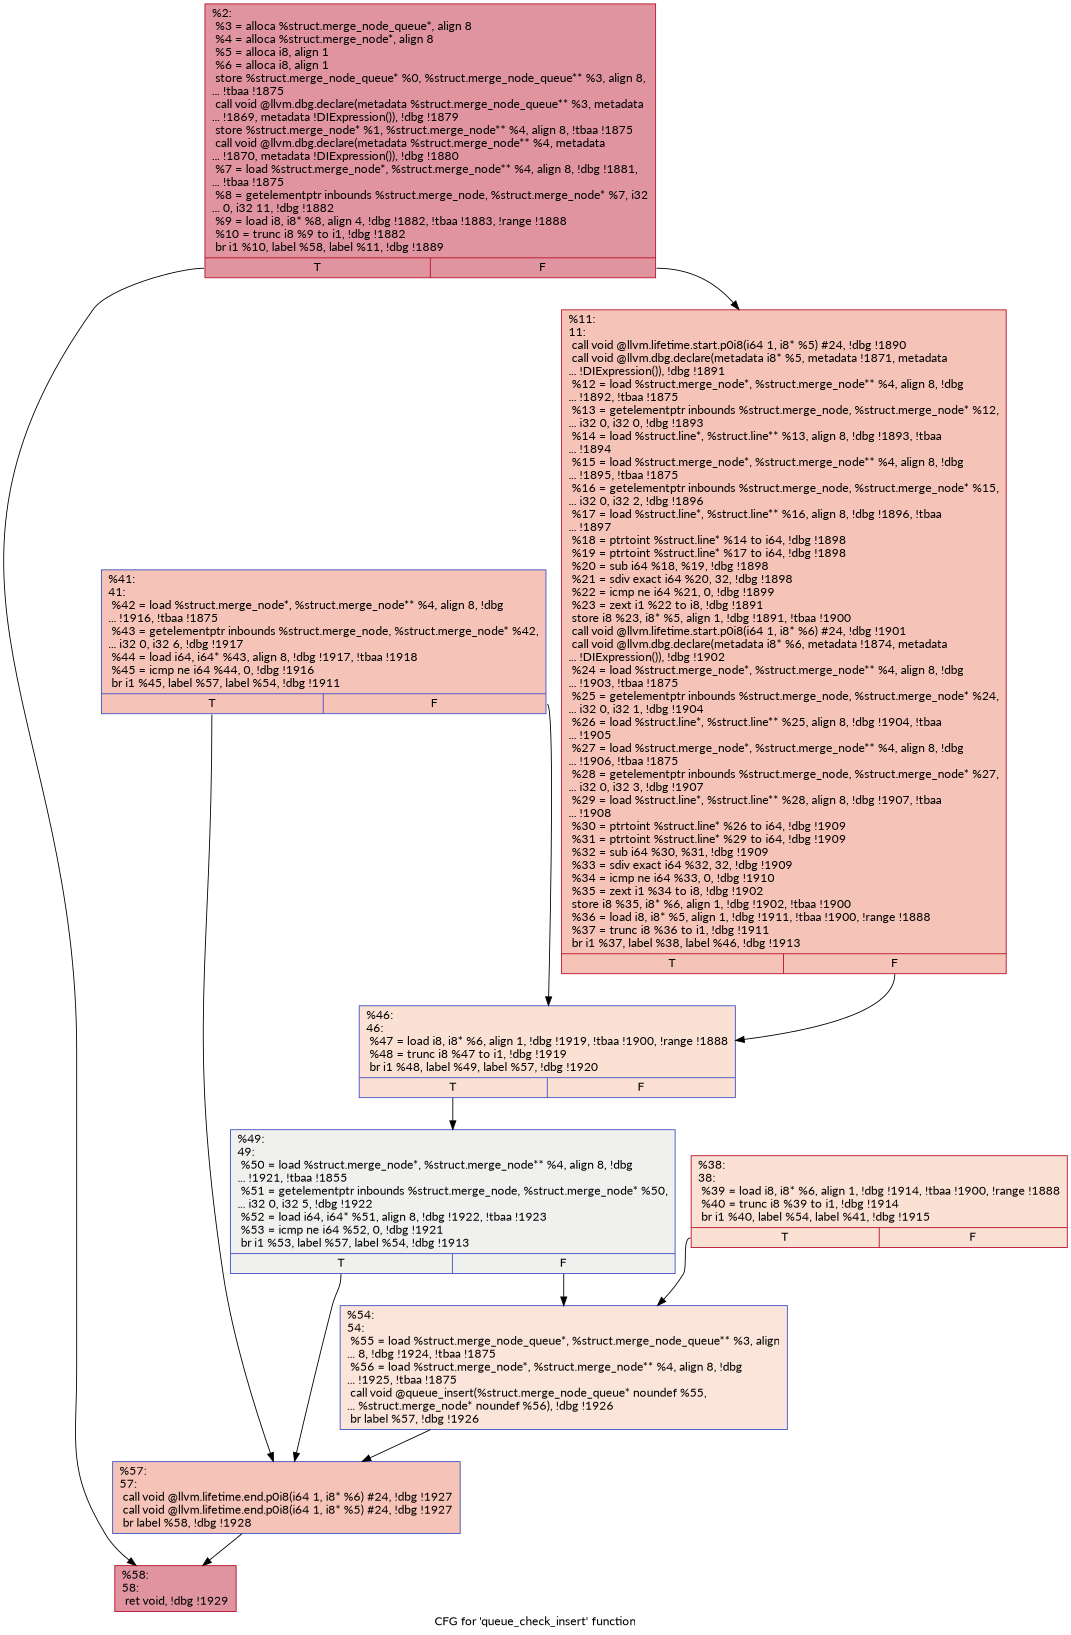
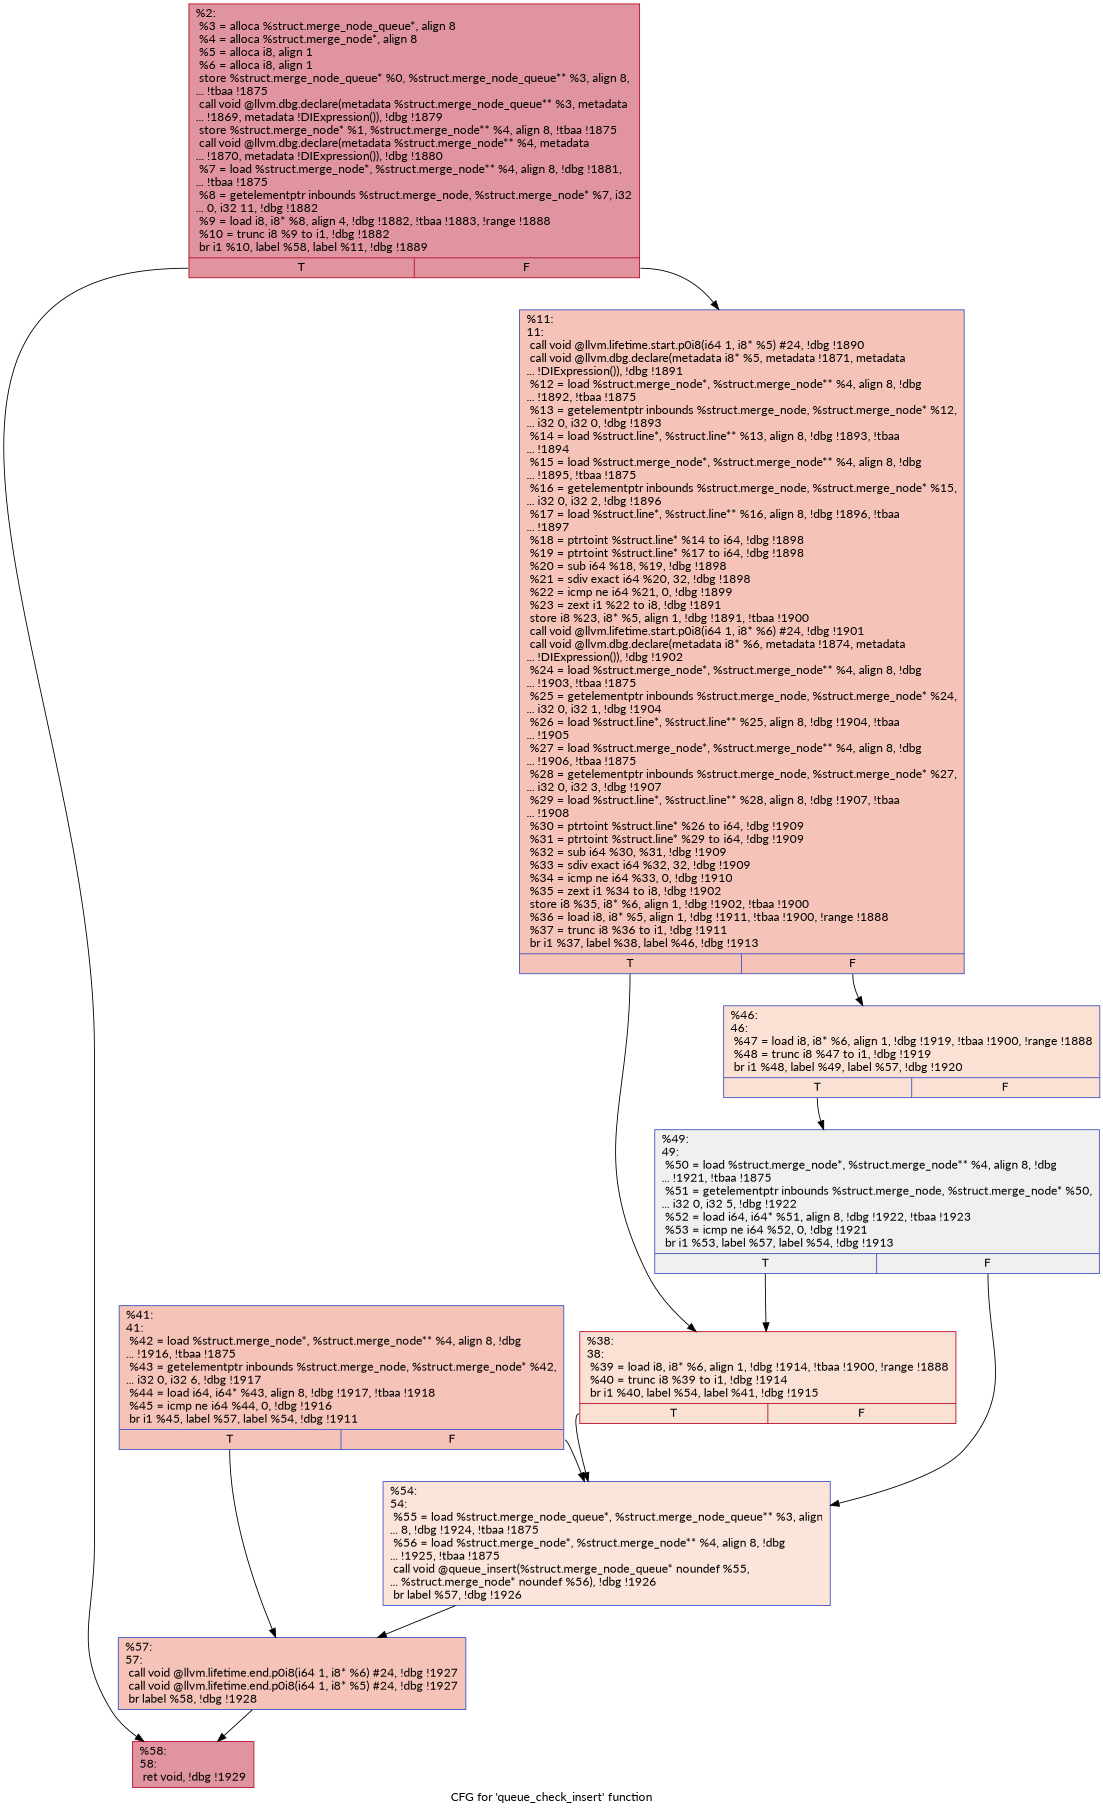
(784, 642) -> (742, 642)
(551, 850) -> (574, 1456)
none -> (616, 1160)
(292, 1178) -> (717, 1178)
(318, 1363) -> (765, 1298)
